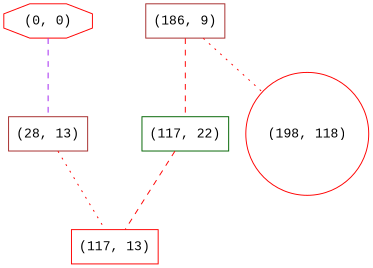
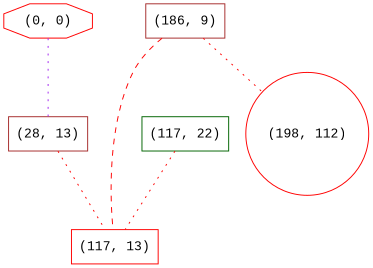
(48, 77) -> (48, 77)
(185, 77) -> (116, 127)
(307, 134) -> (307, 134)
(150, 190) -> (150, 190)
